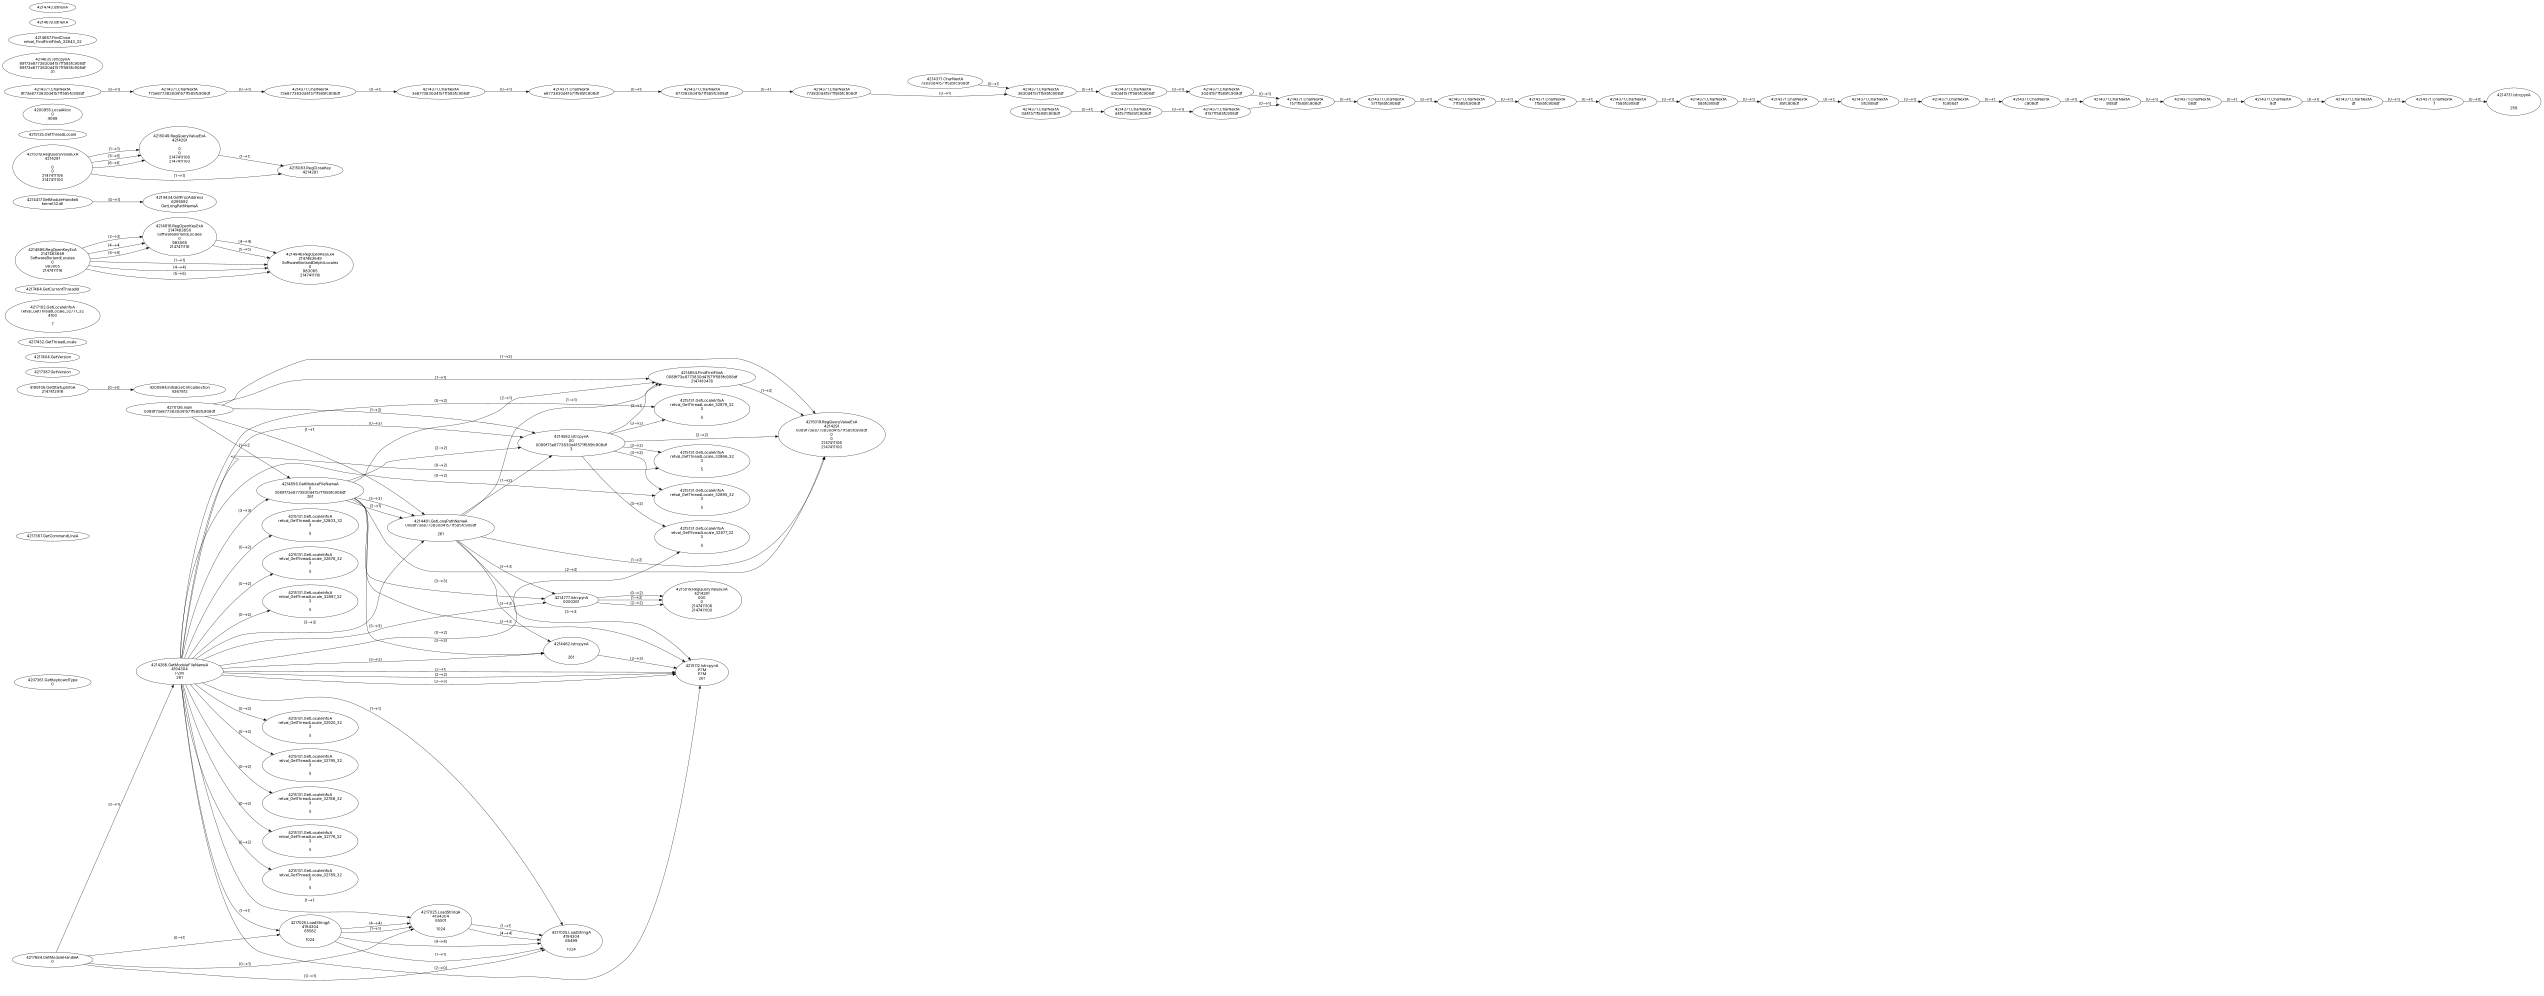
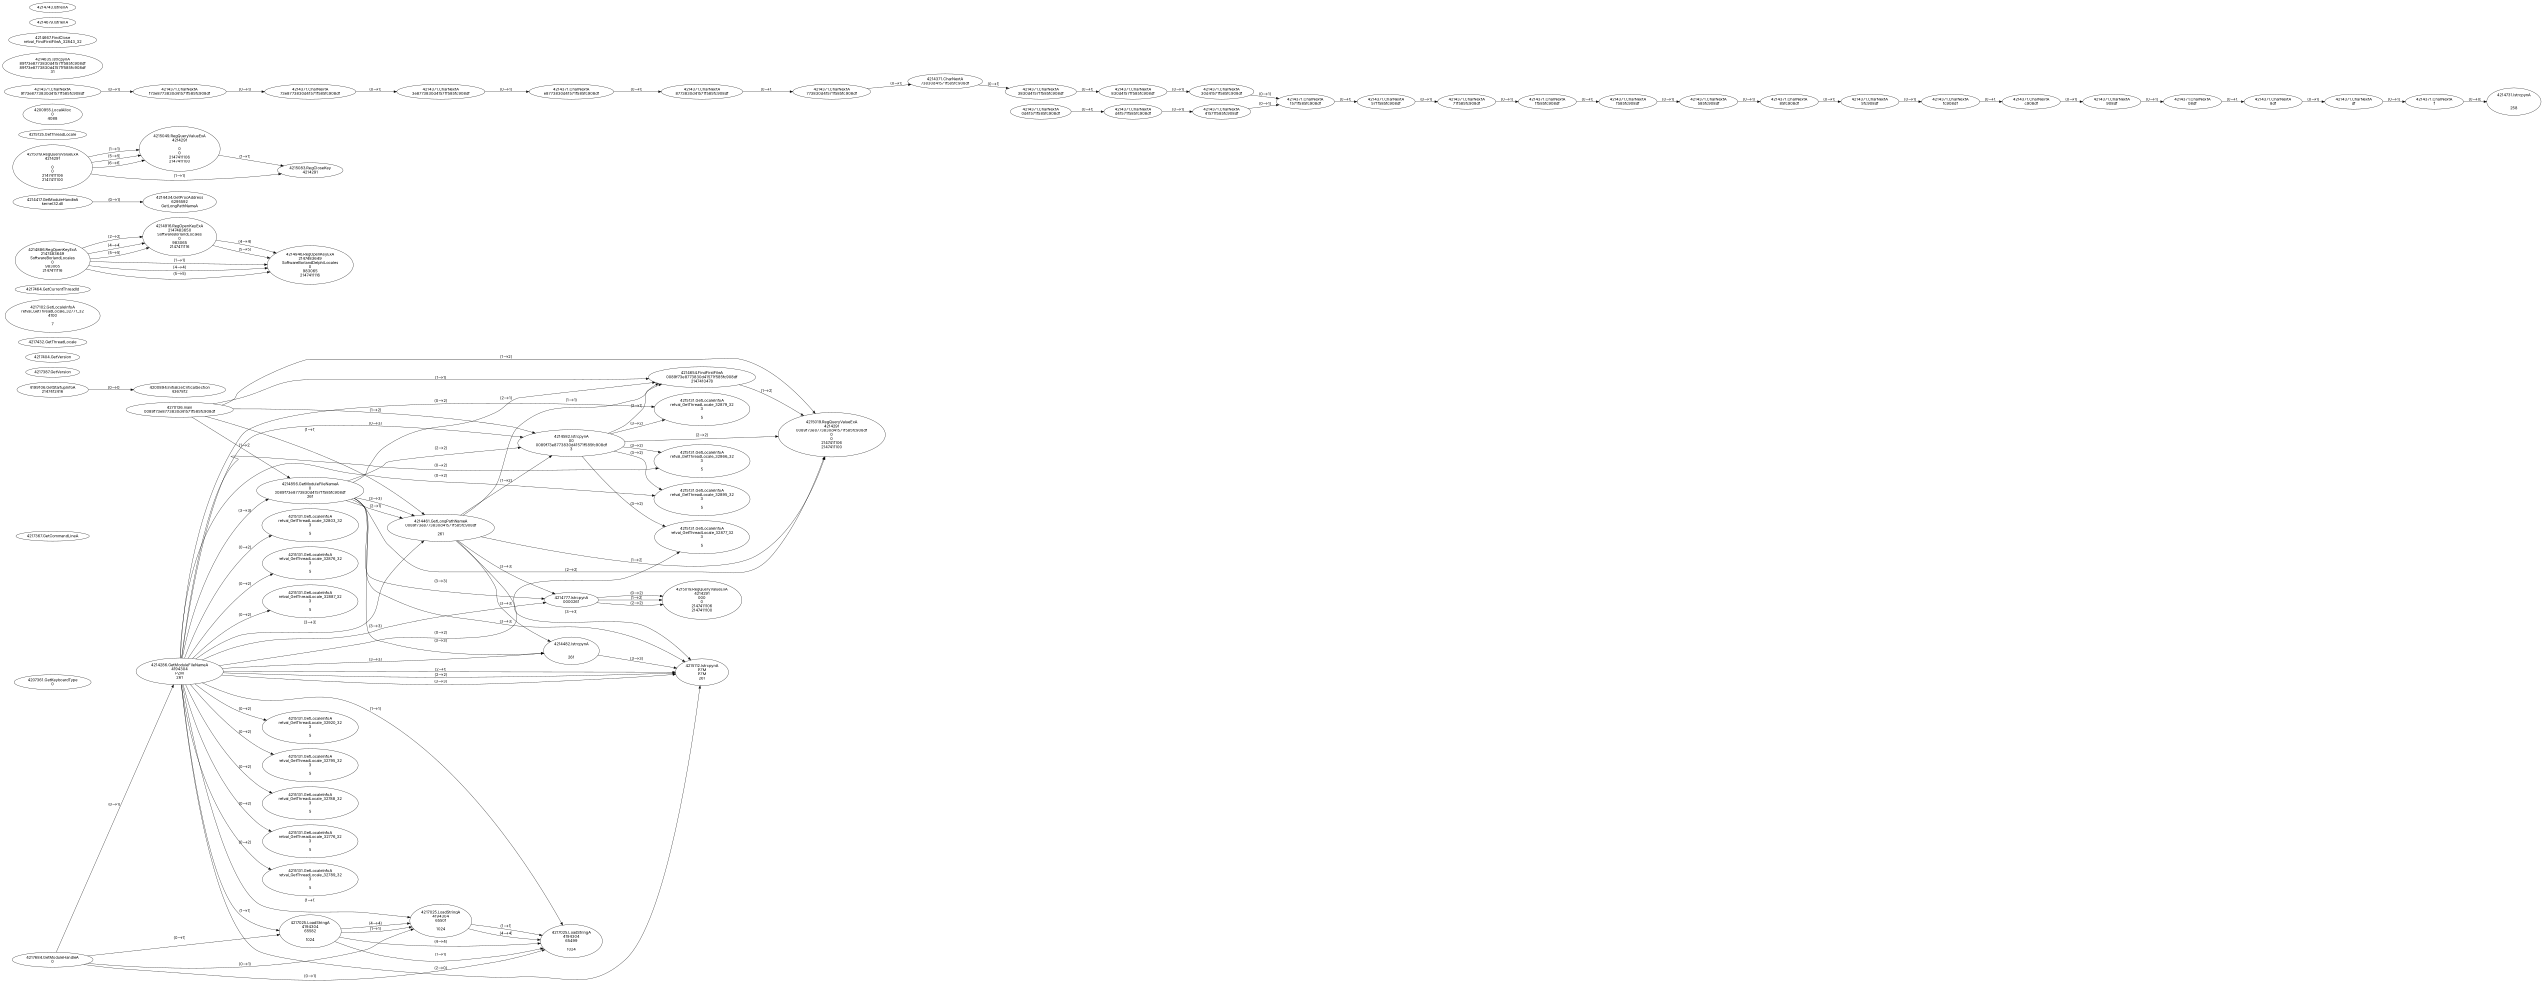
(937, 96) -> (888, 87)
